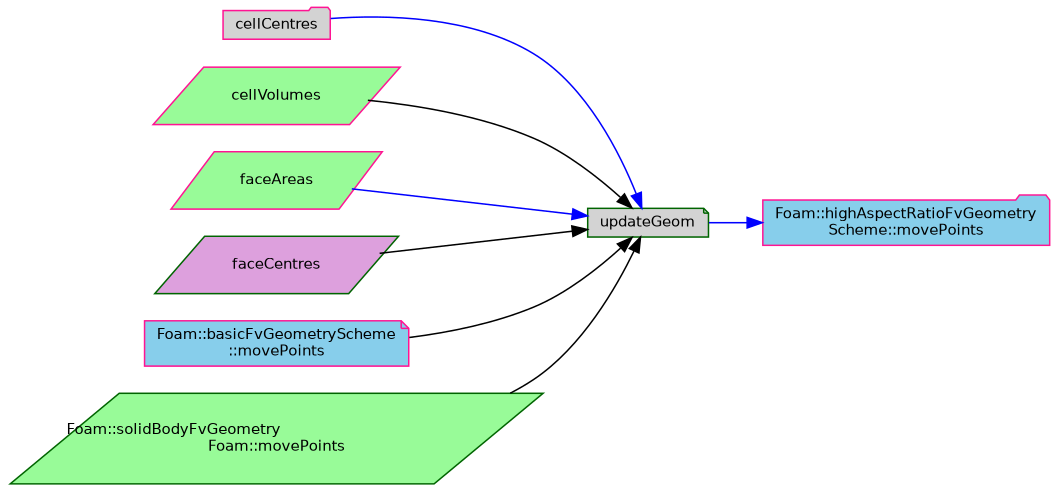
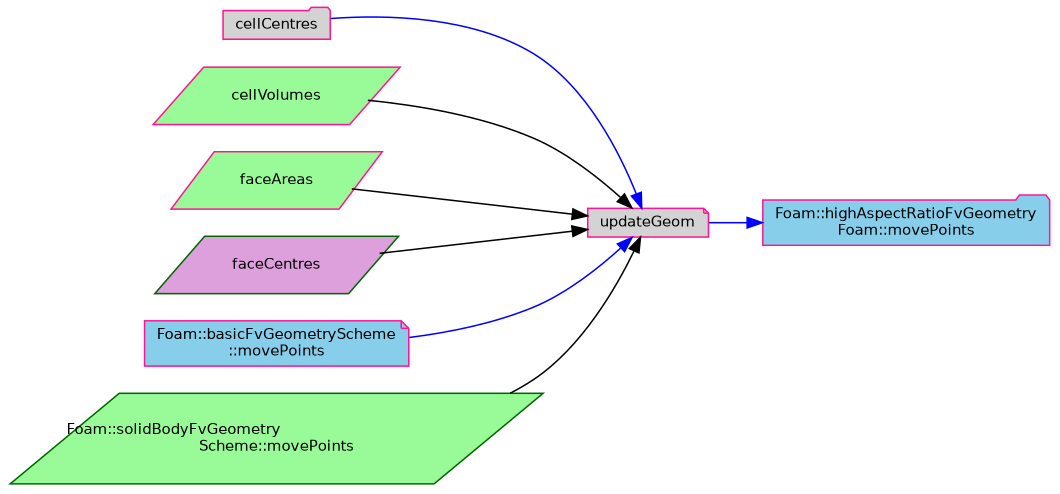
(462, 202) -> (462, 202)
(648, 223) -> (648, 223)
(906, 223) -> (906, 223)
(523, 311) -> (523, 311)
(277, 439) -> (277, 439)
